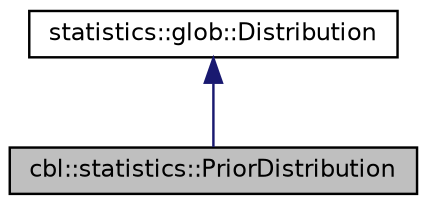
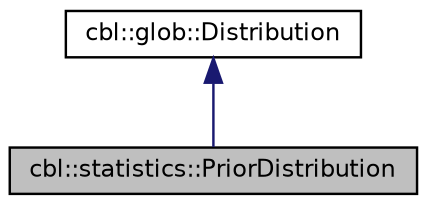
(213, 34) -> (213, 34)
